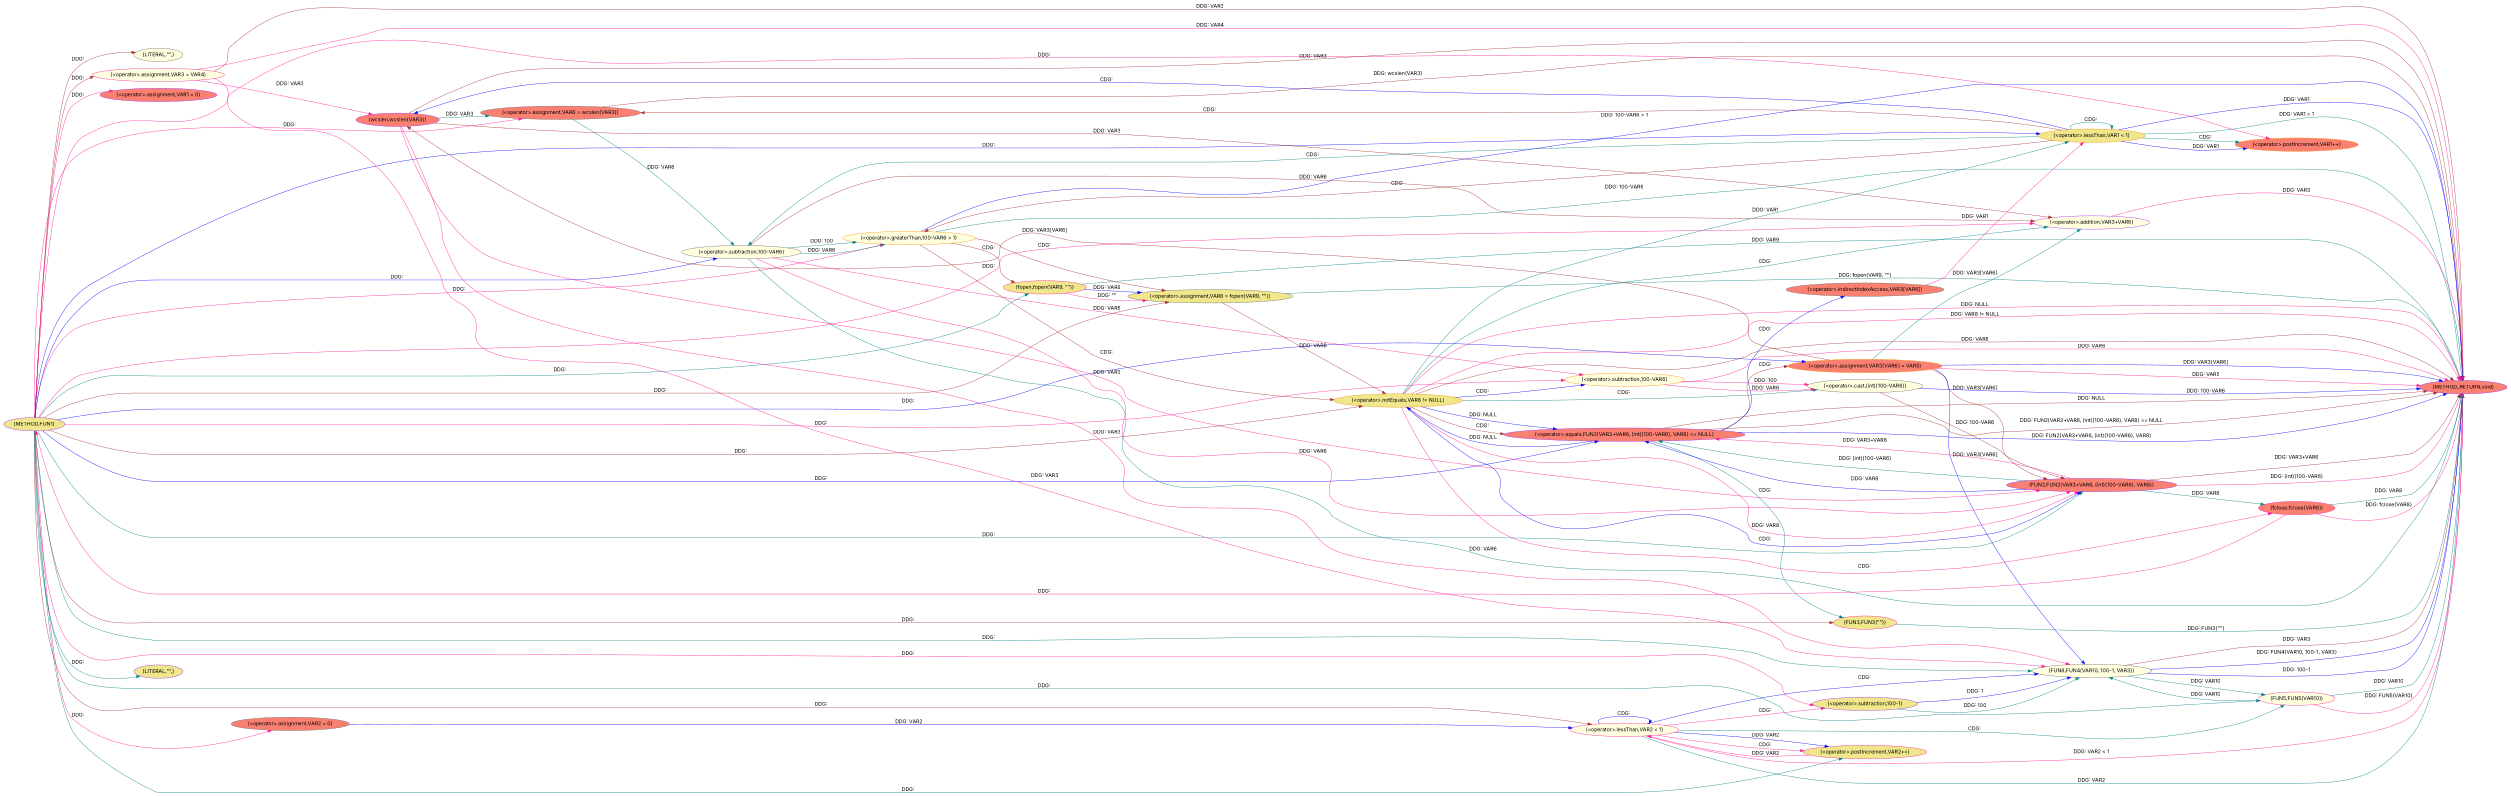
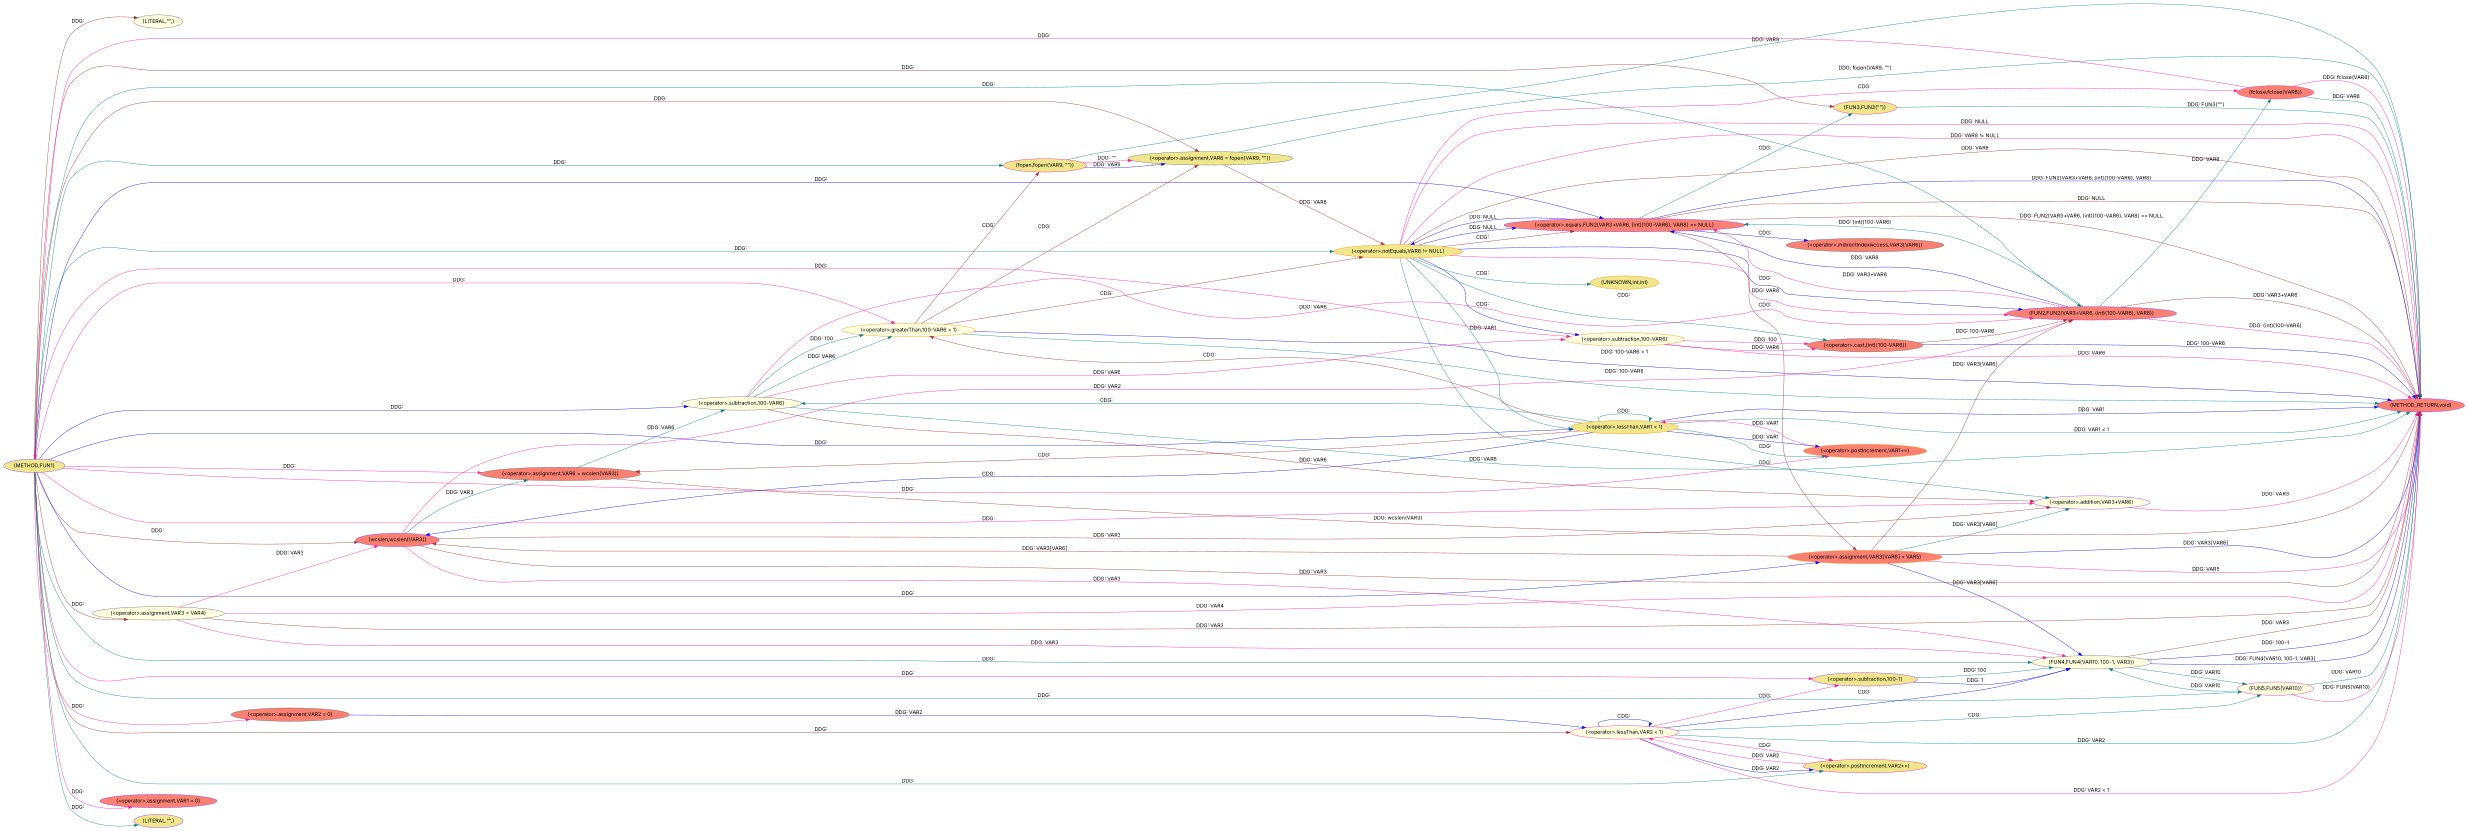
(158, 75) -> (158, 613)
(2003, 216) -> (1743, 424)
none -> (1625, 283)
(1107, 373) -> (1107, 387)
(1865, 386) -> (1865, 345)
(704, 454) -> (598, 251)
none -> (179, 542)
(2092, 671) -> (2092, 662)
